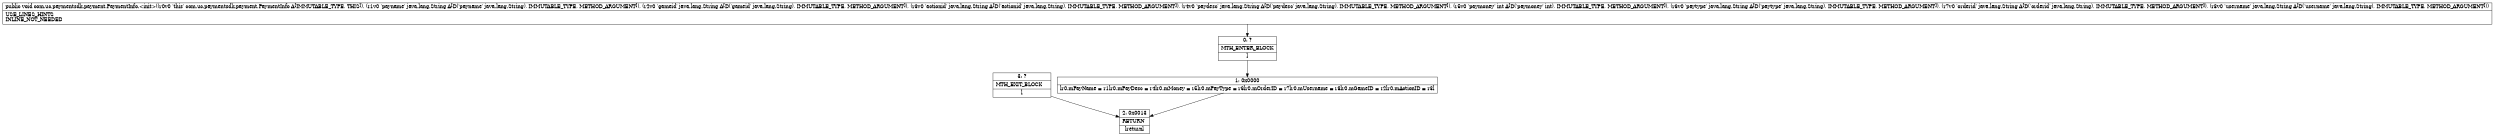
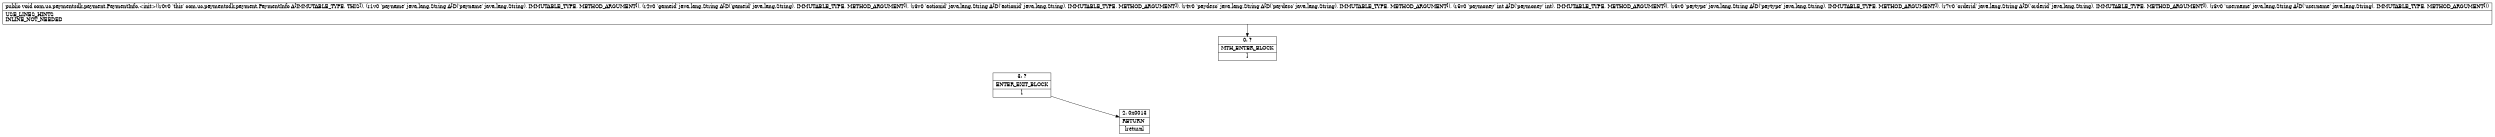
(1019, 85) -> (1022, 85)
(1247, 85) -> none
